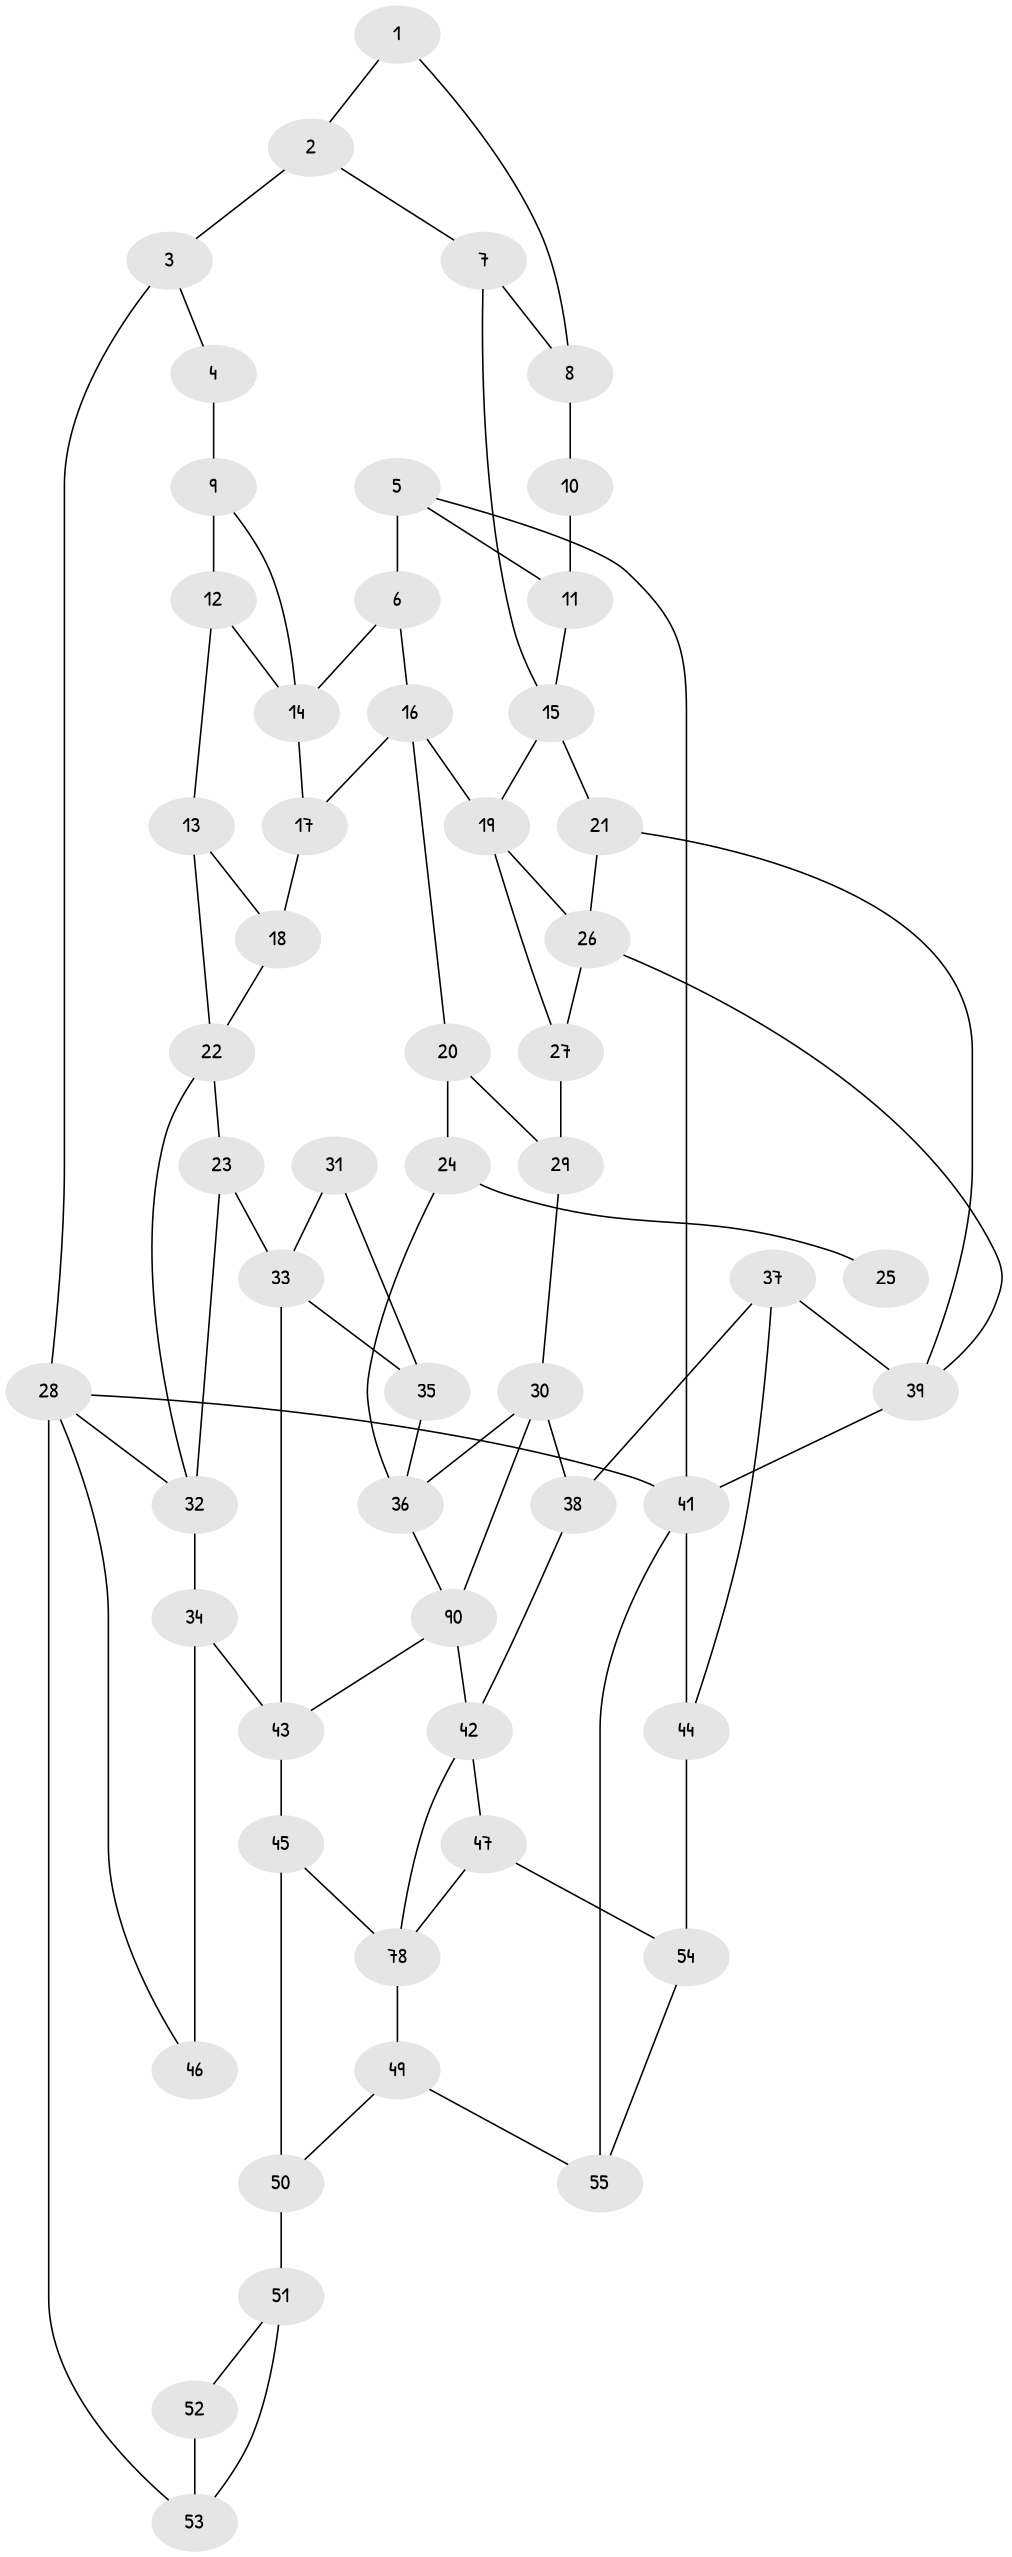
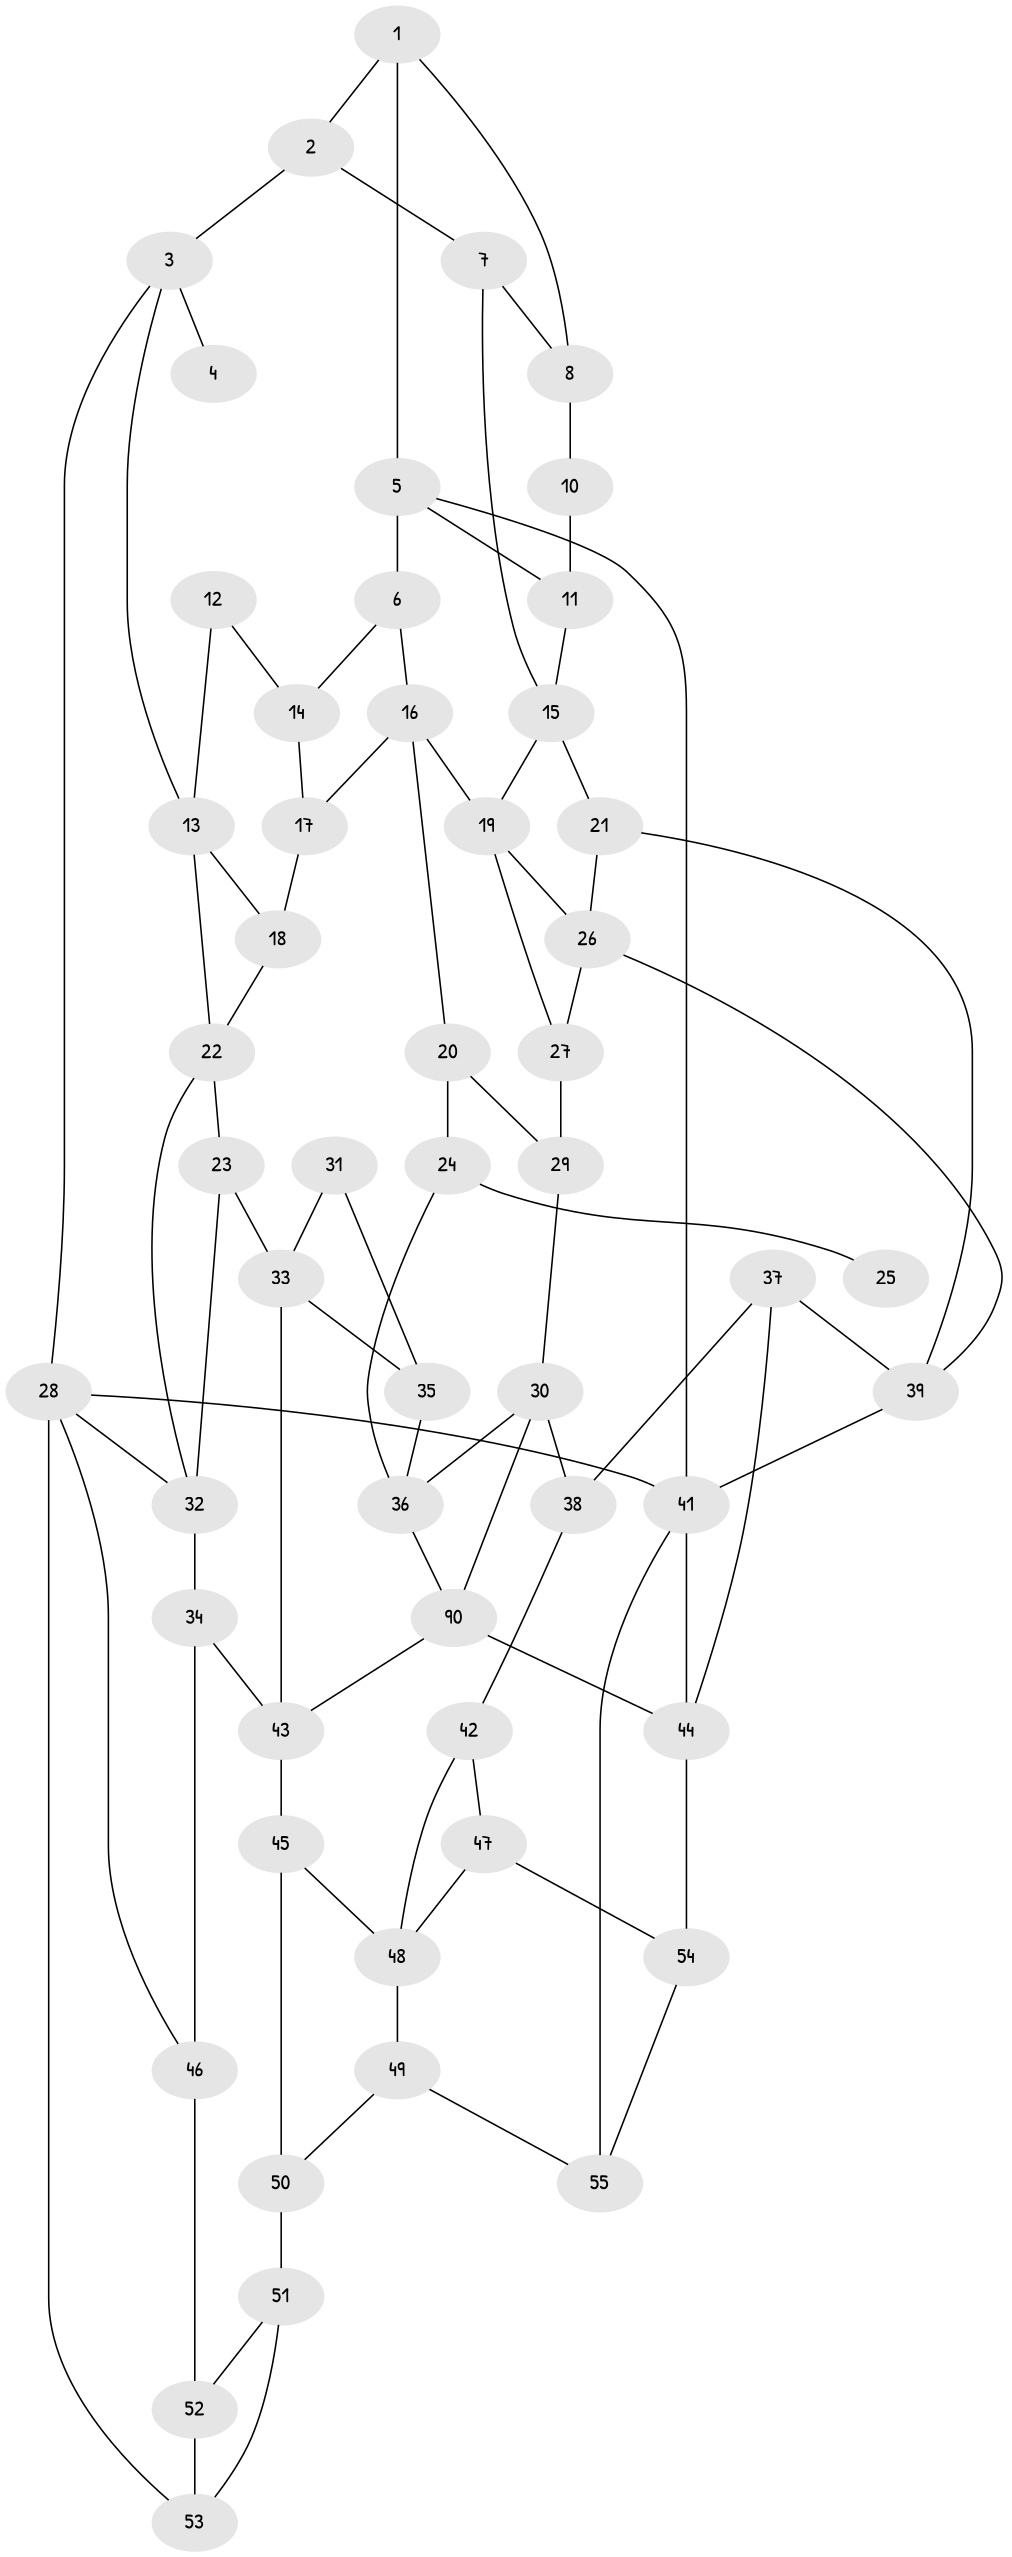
none -> (397, 261)
(214, 487) -> none
none -> (127, 546)
(462, 1674) -> (570, 1674)
(397, 1957) -> (397, 1957)
none -> (195, 2240)
